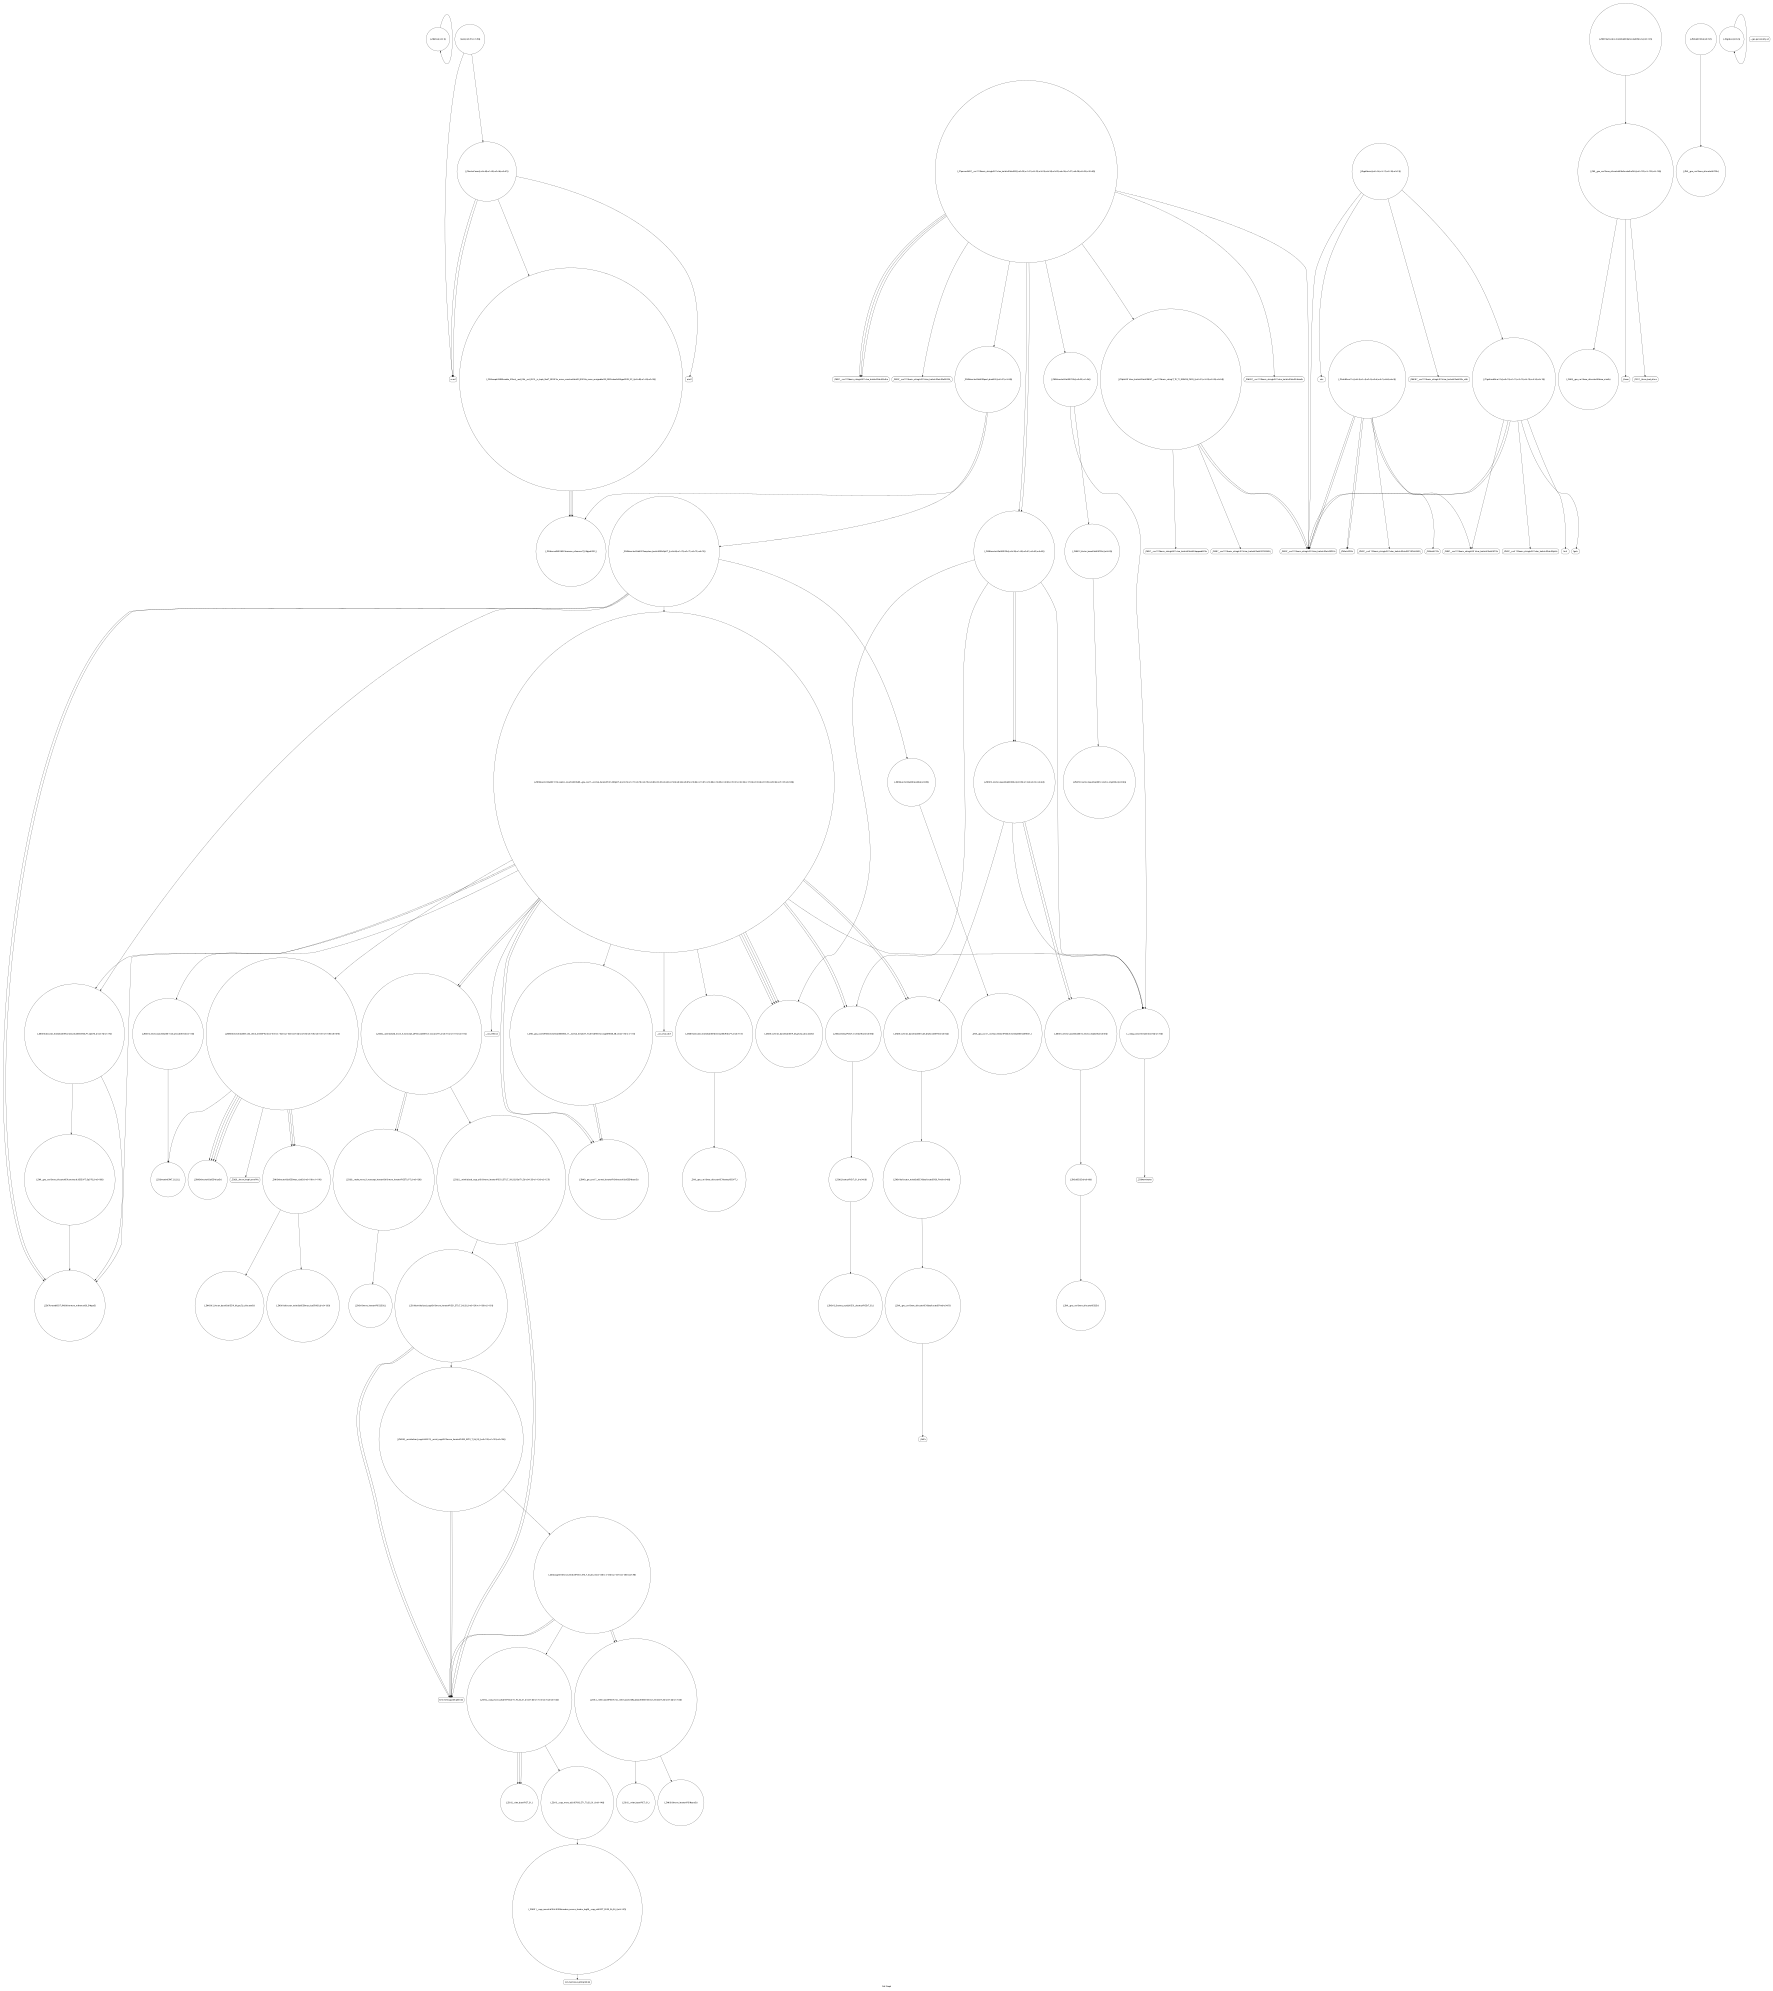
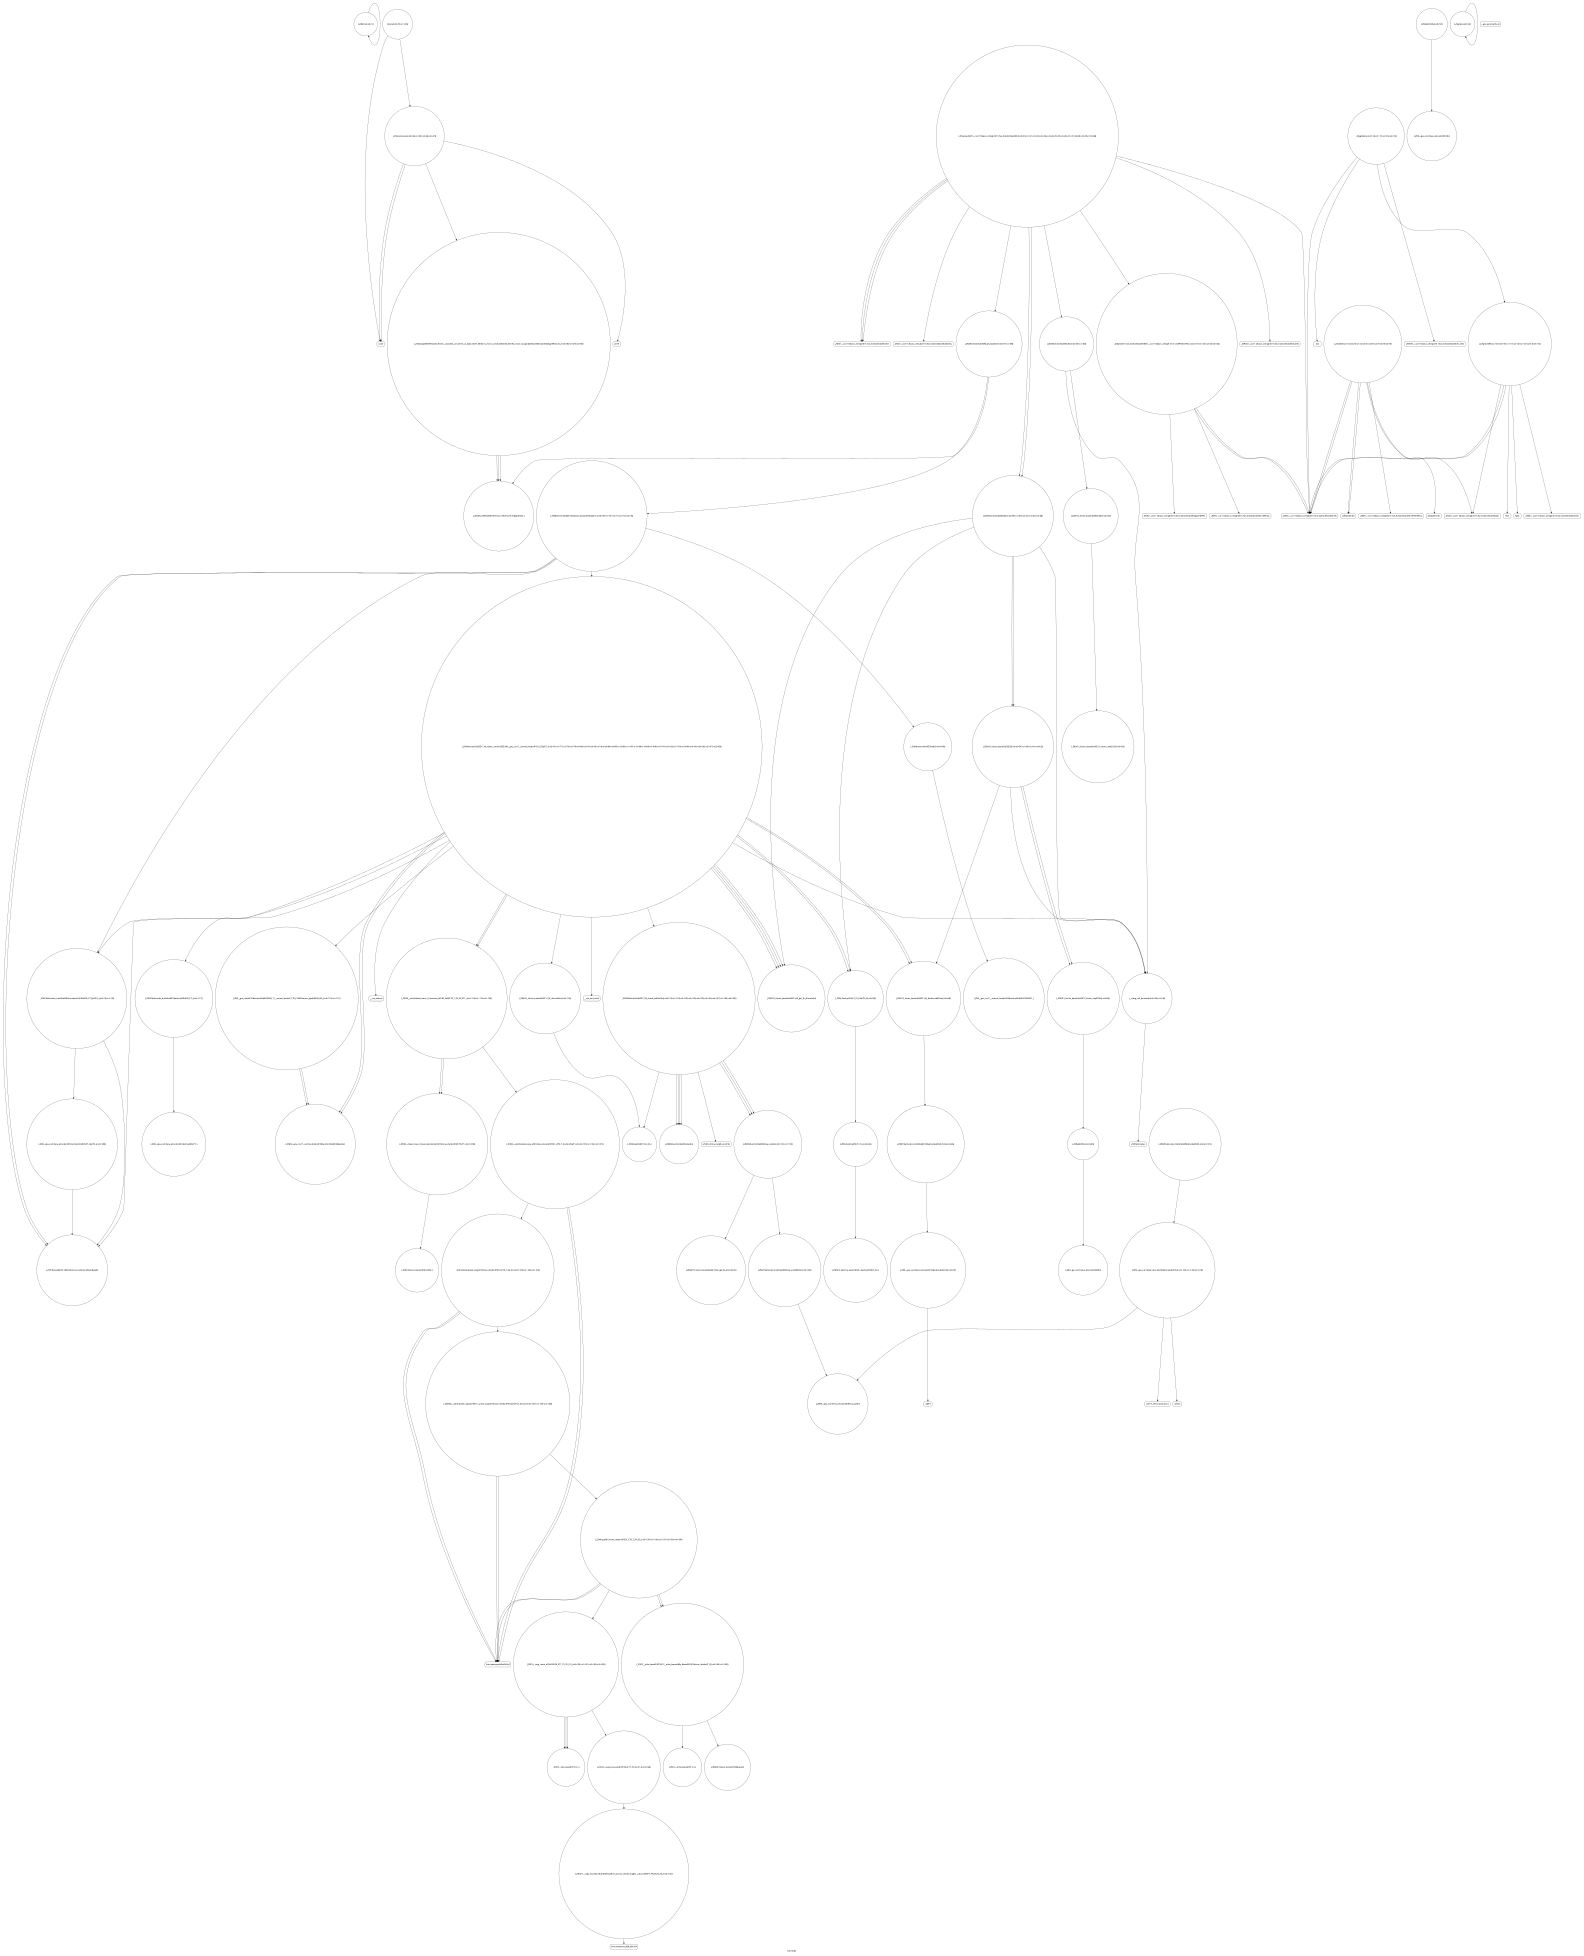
(1431, 493) -> (1430, 457)
none -> (812, 1339)
